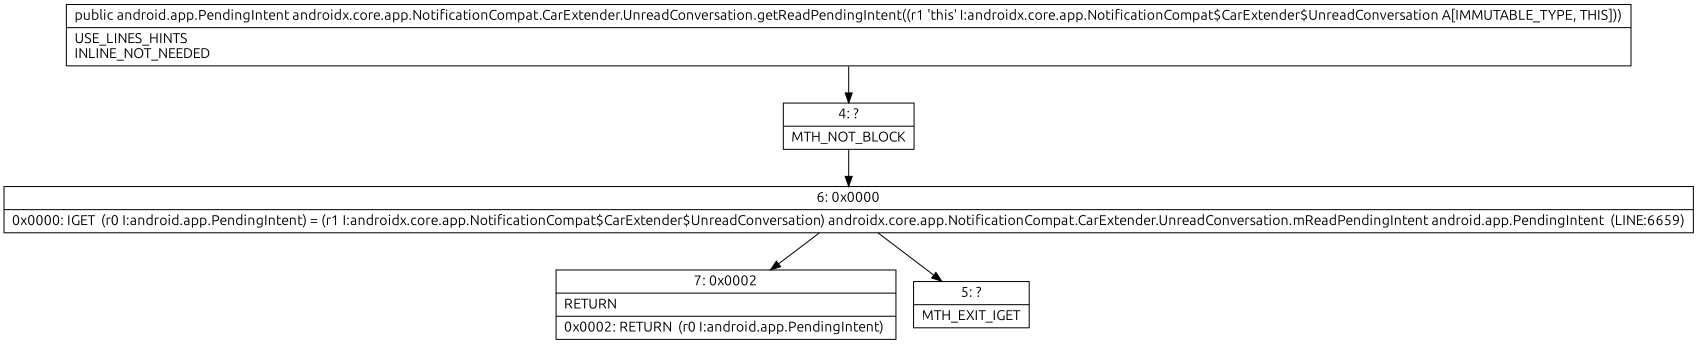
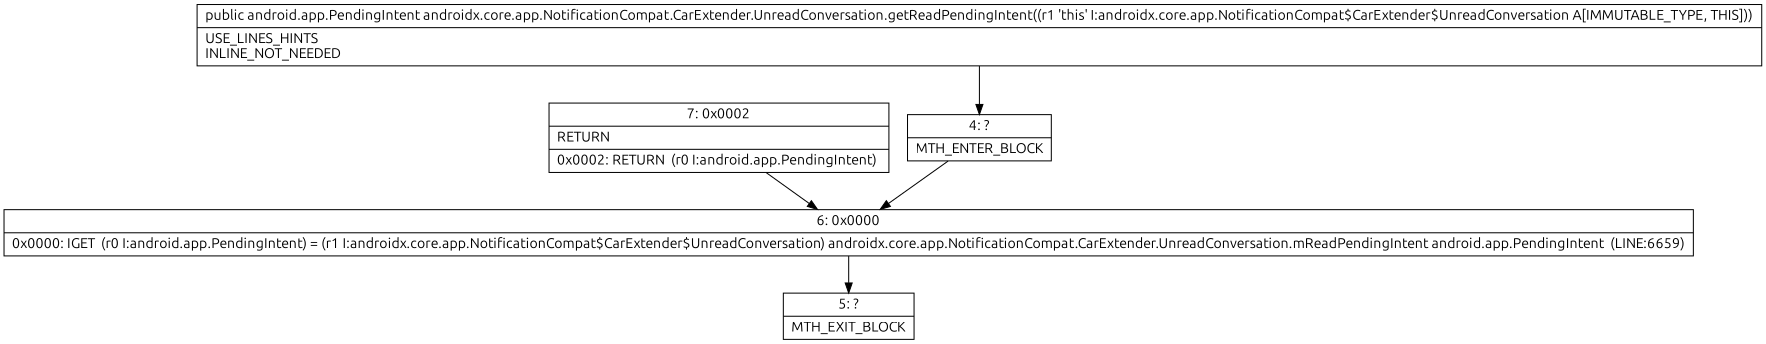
(849, 137) -> (979, 149)
(799, 248) -> (788, 188)
(971, 316) -> (849, 327)
